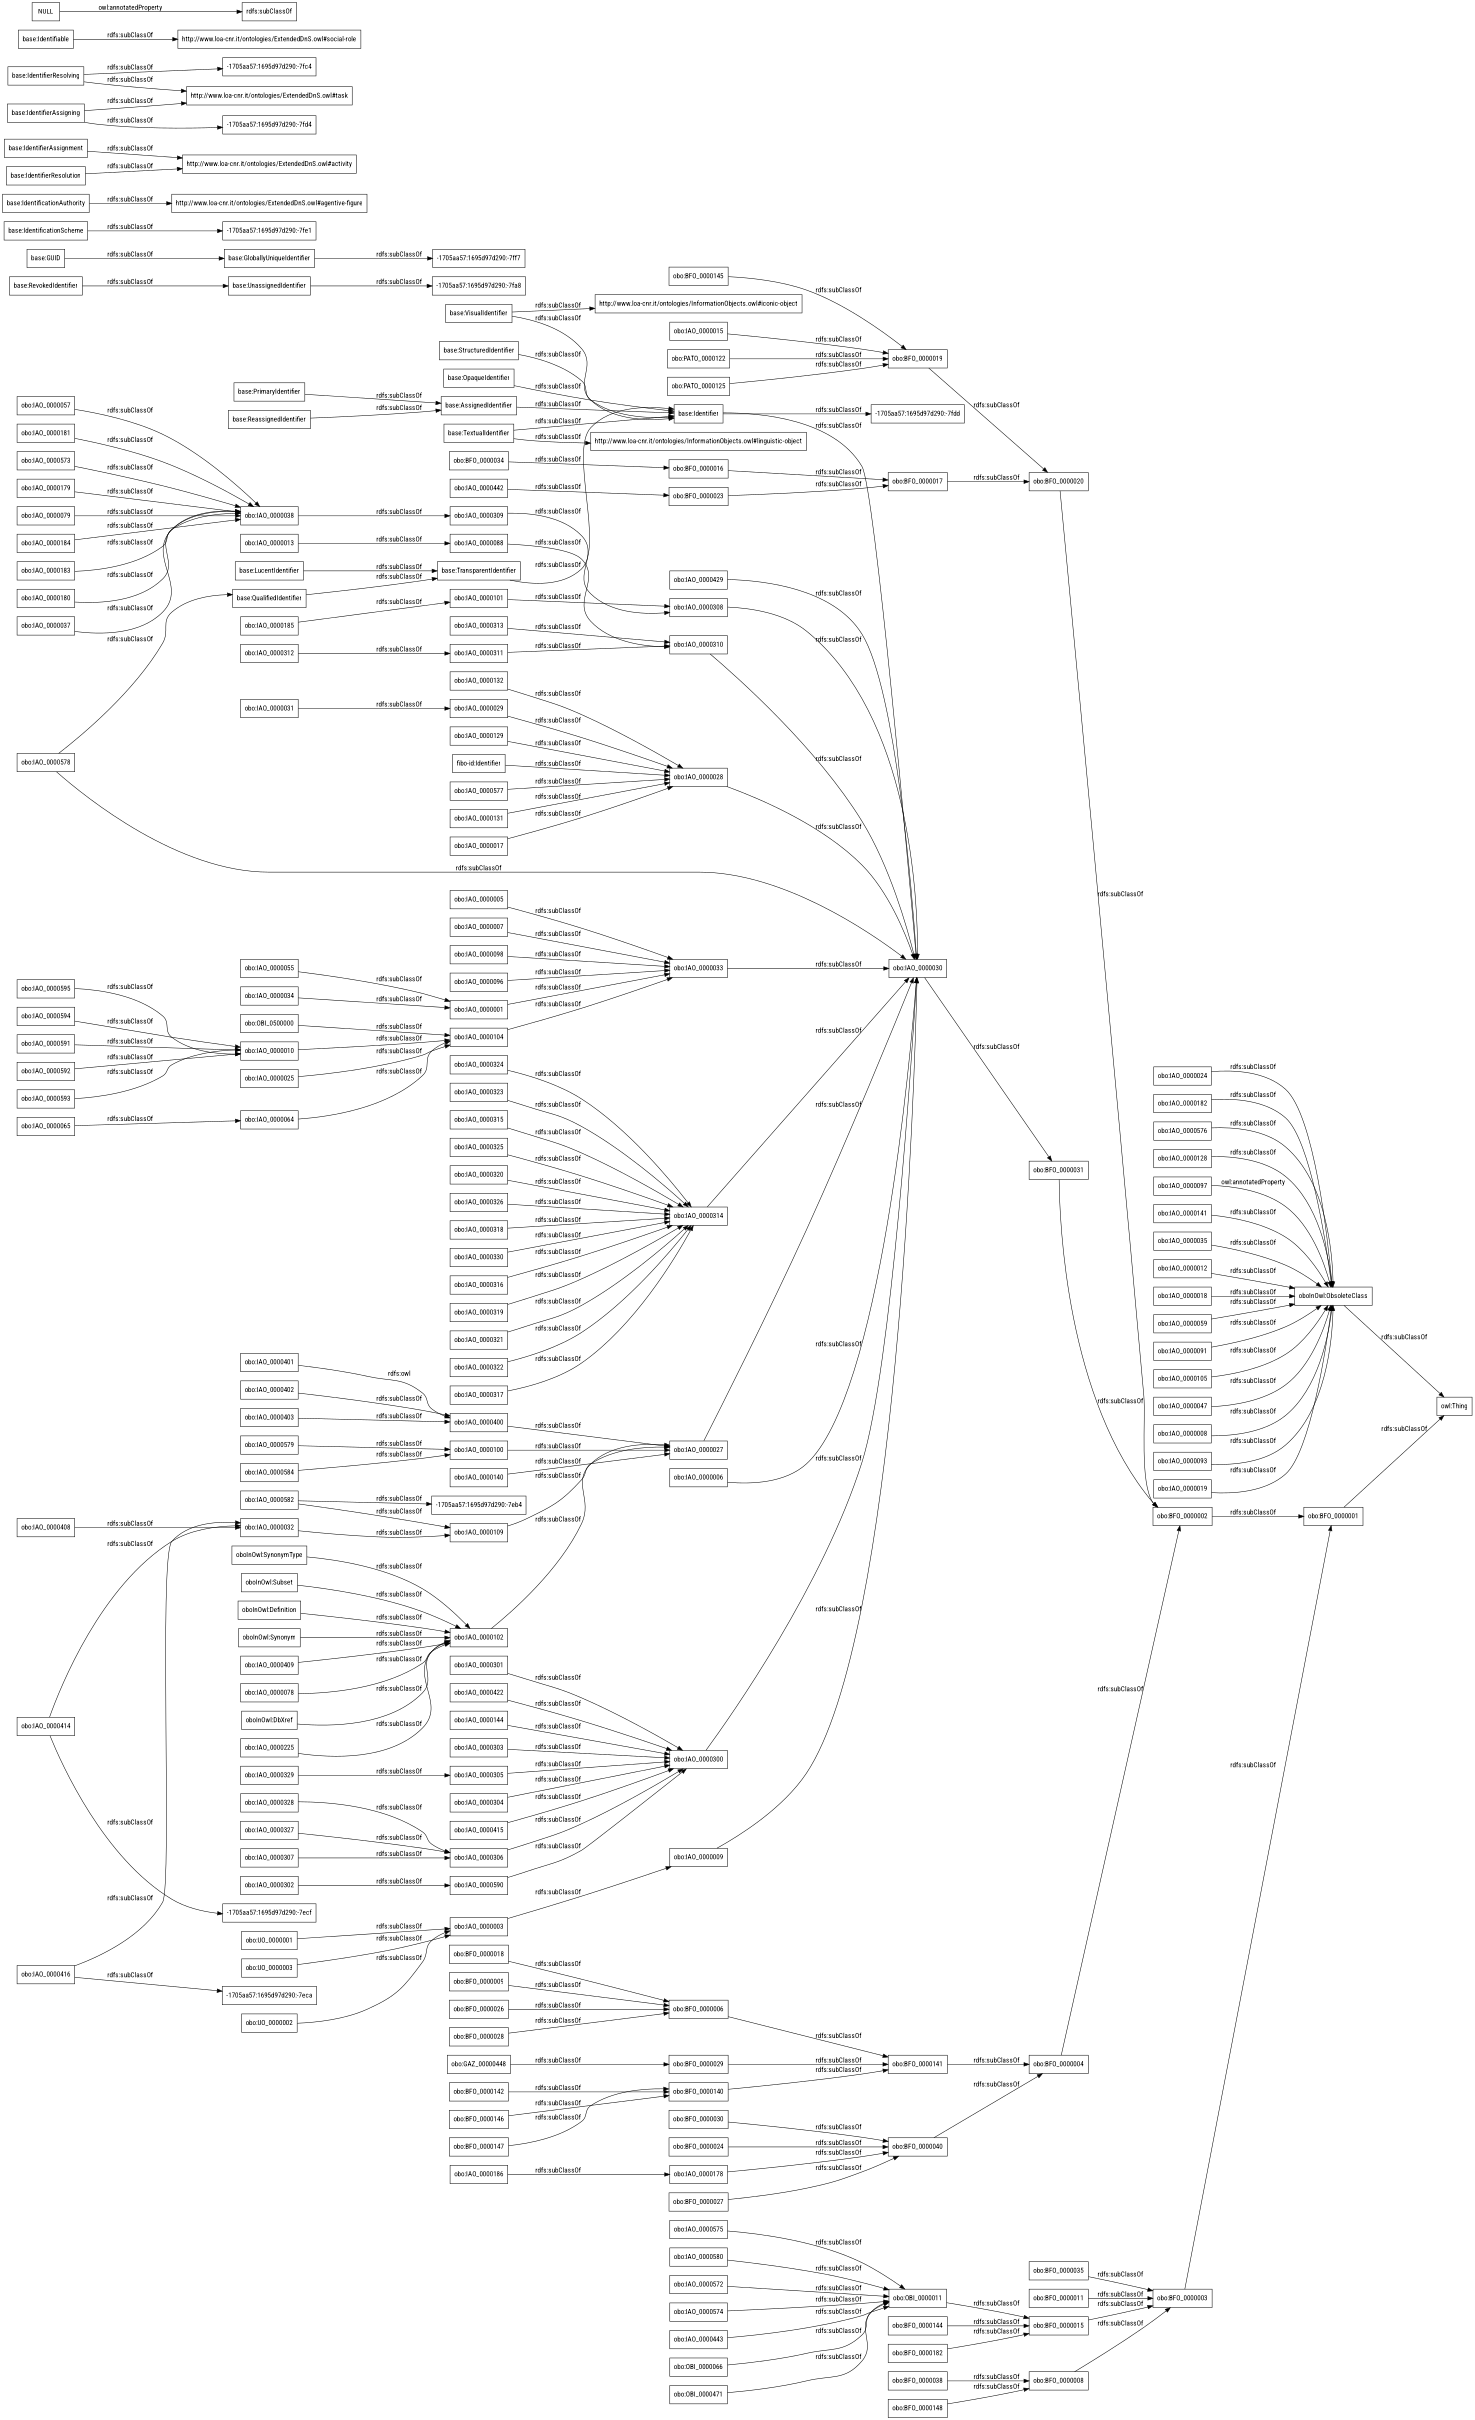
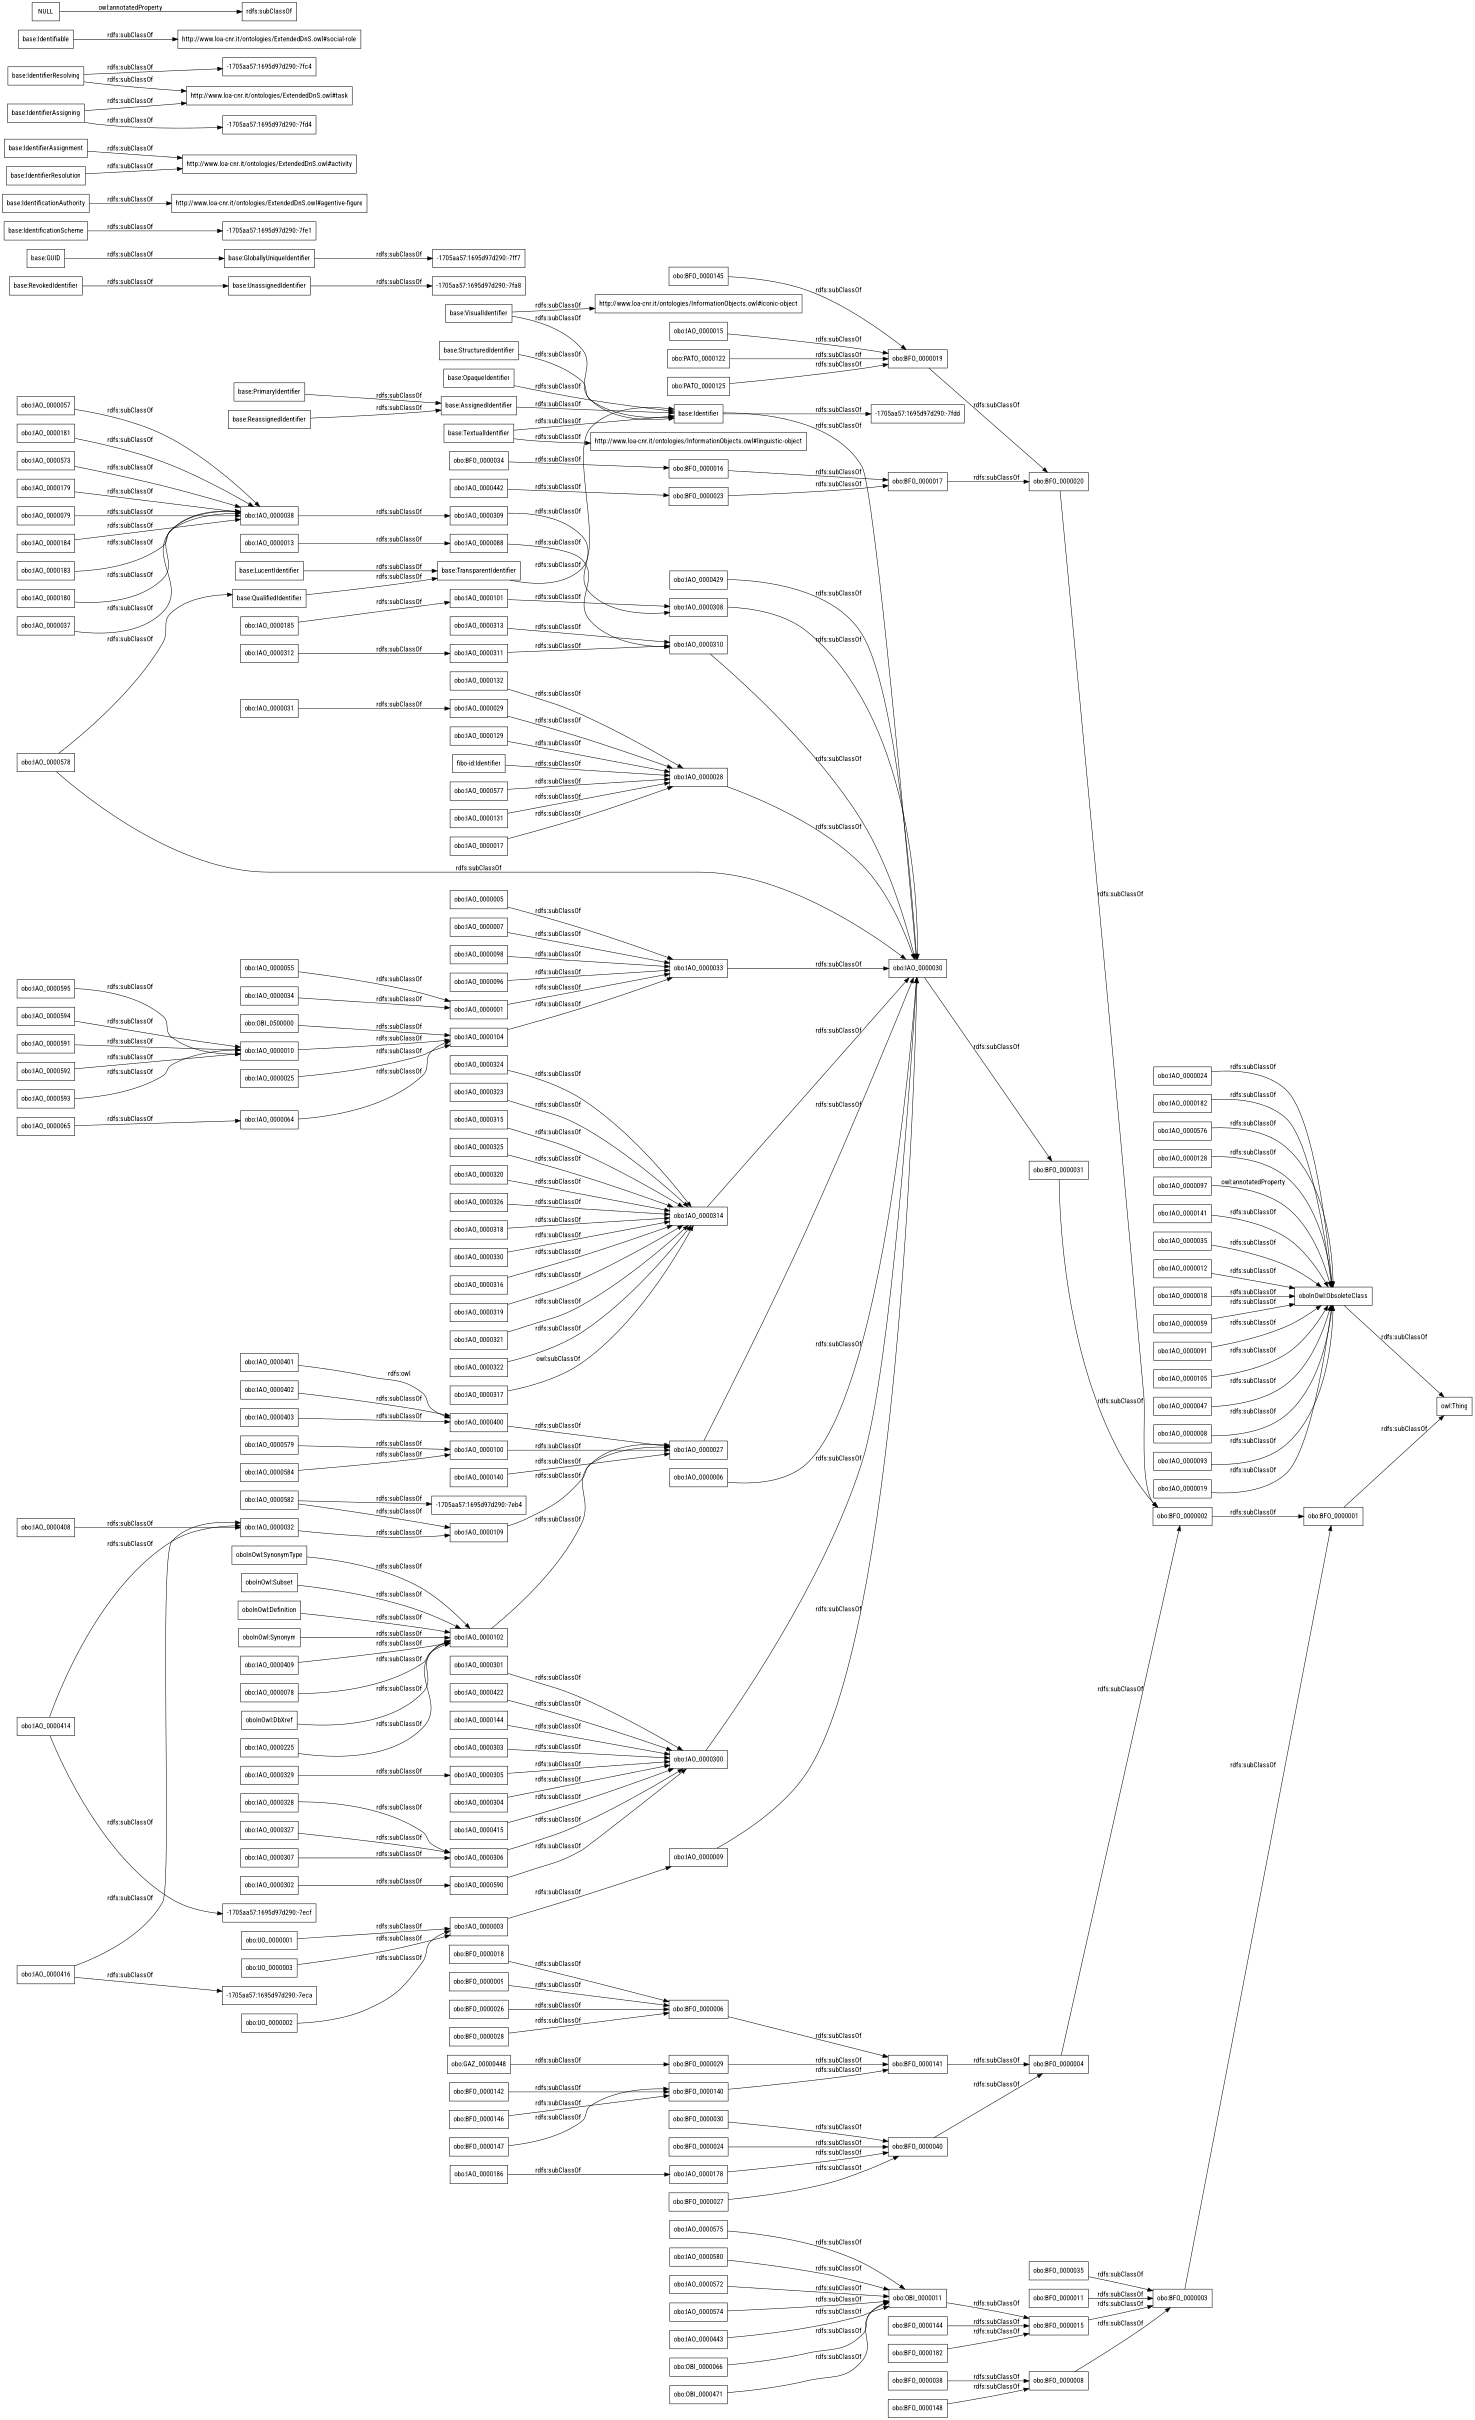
(558, 1359) -> (558, 1359)
